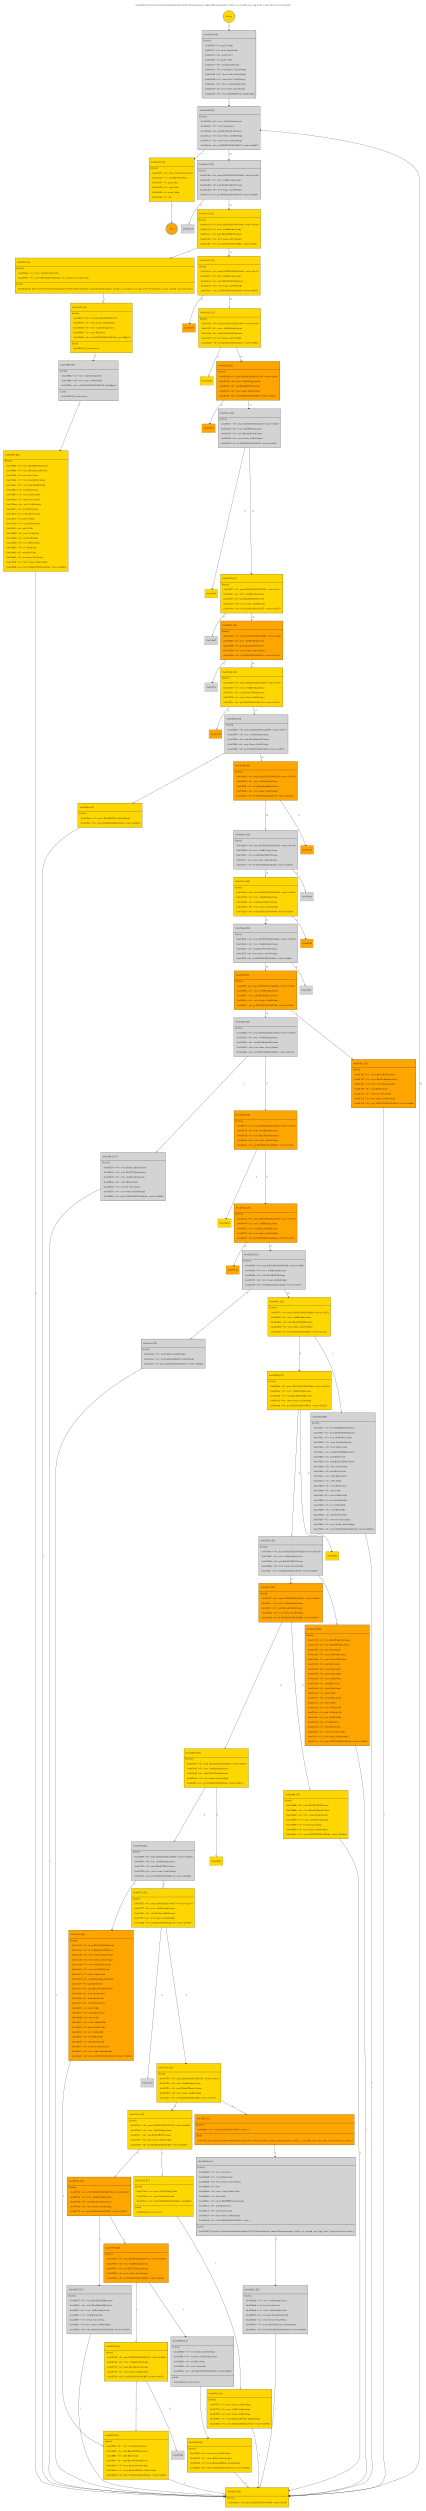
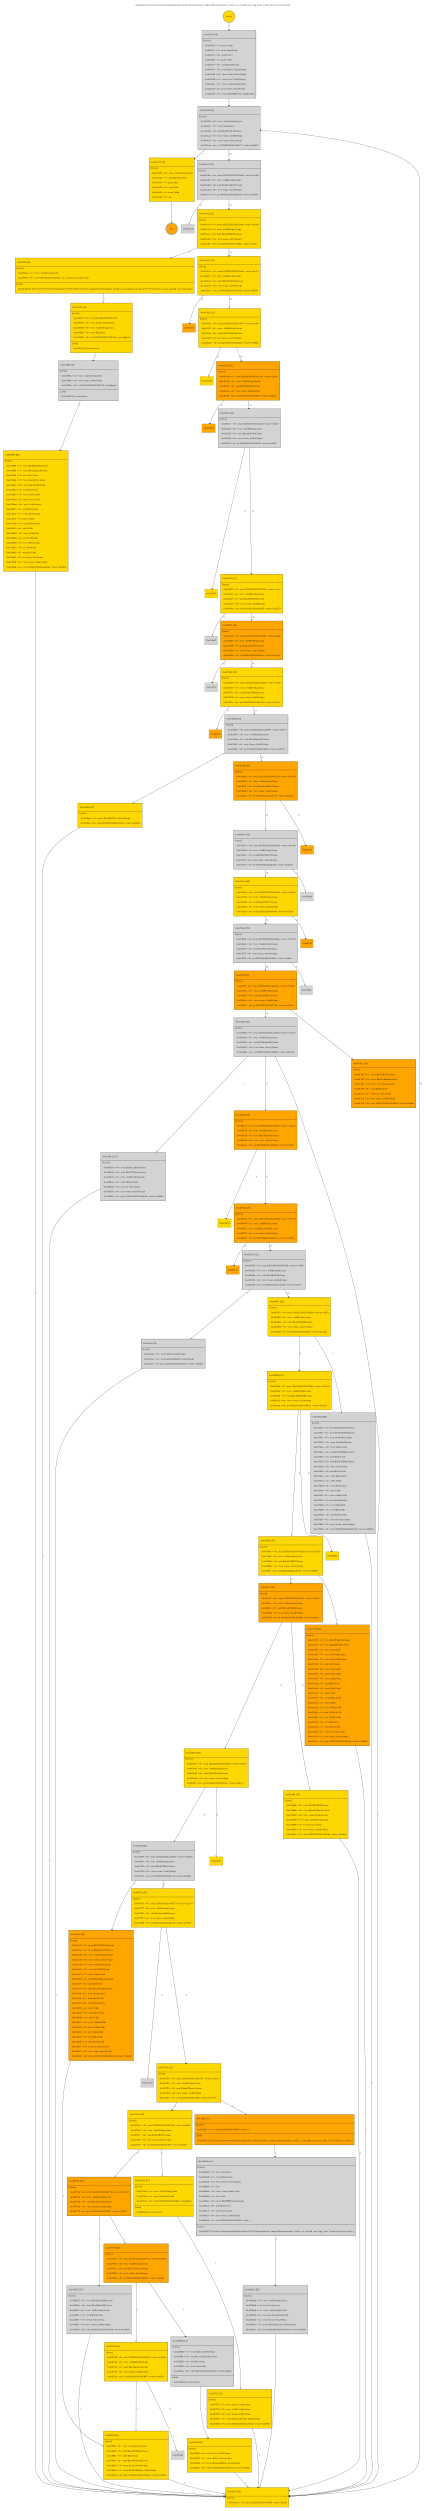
(291, 1556) -> (291, 1556)
(384, 1843) -> (378, 1804)
